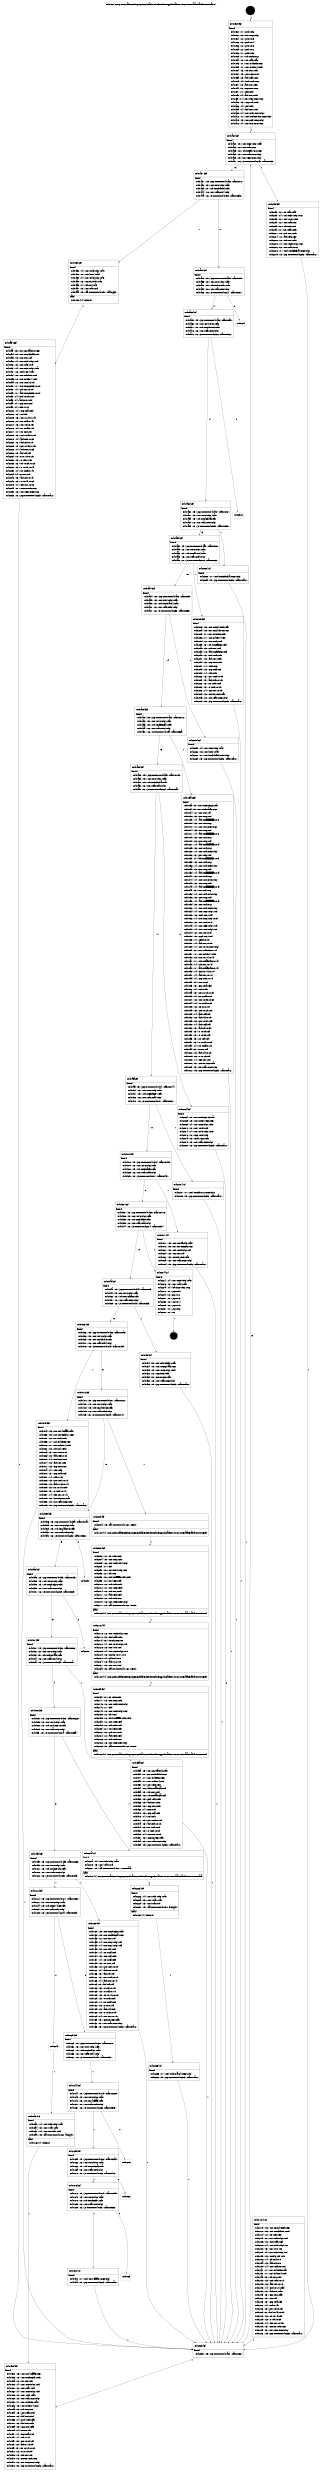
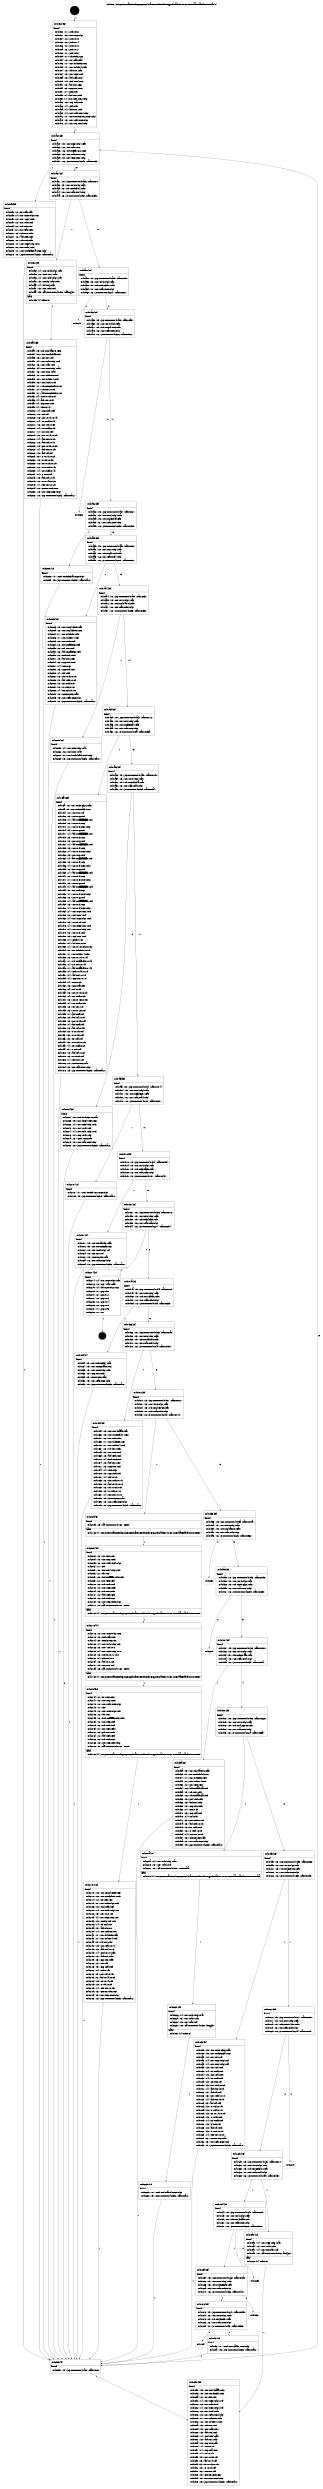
none -> (128, 1819)
(53, 2081) -> (267, 2205)
